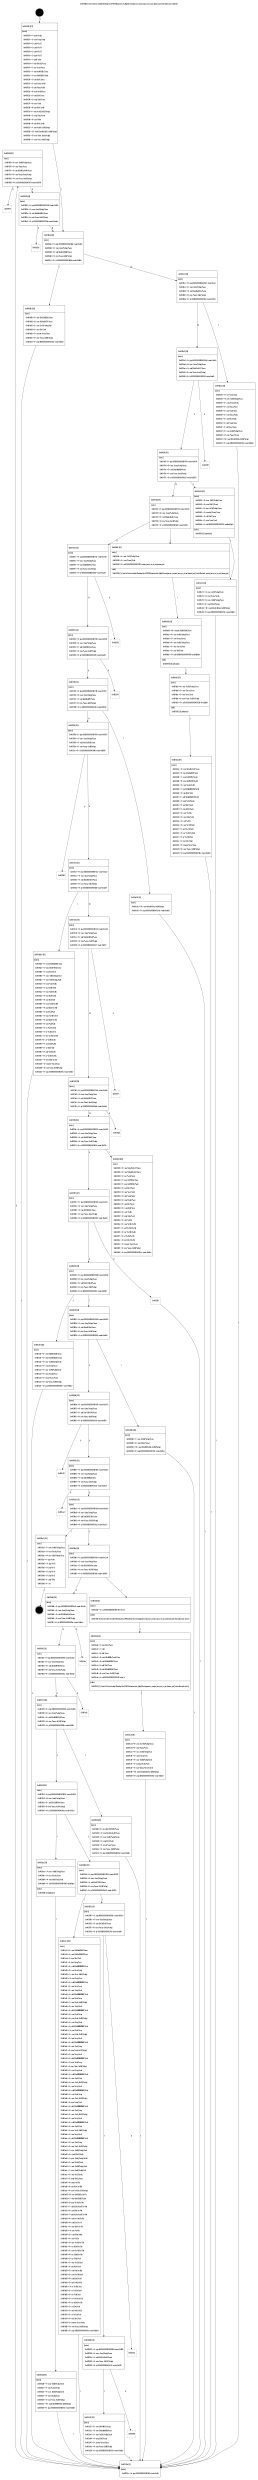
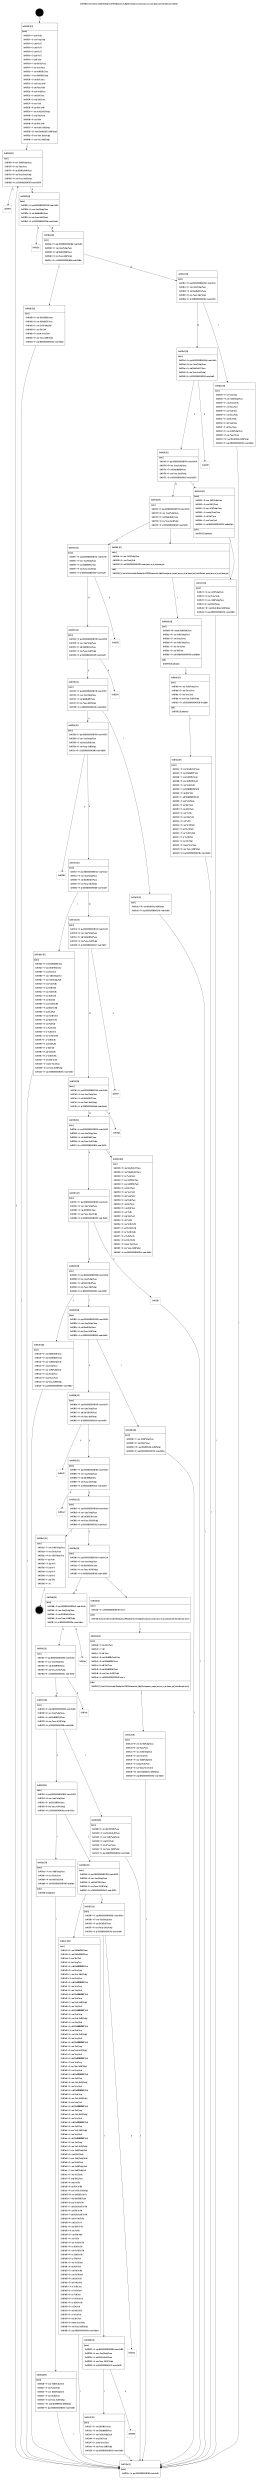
(60, 187) -> (27, 146)
